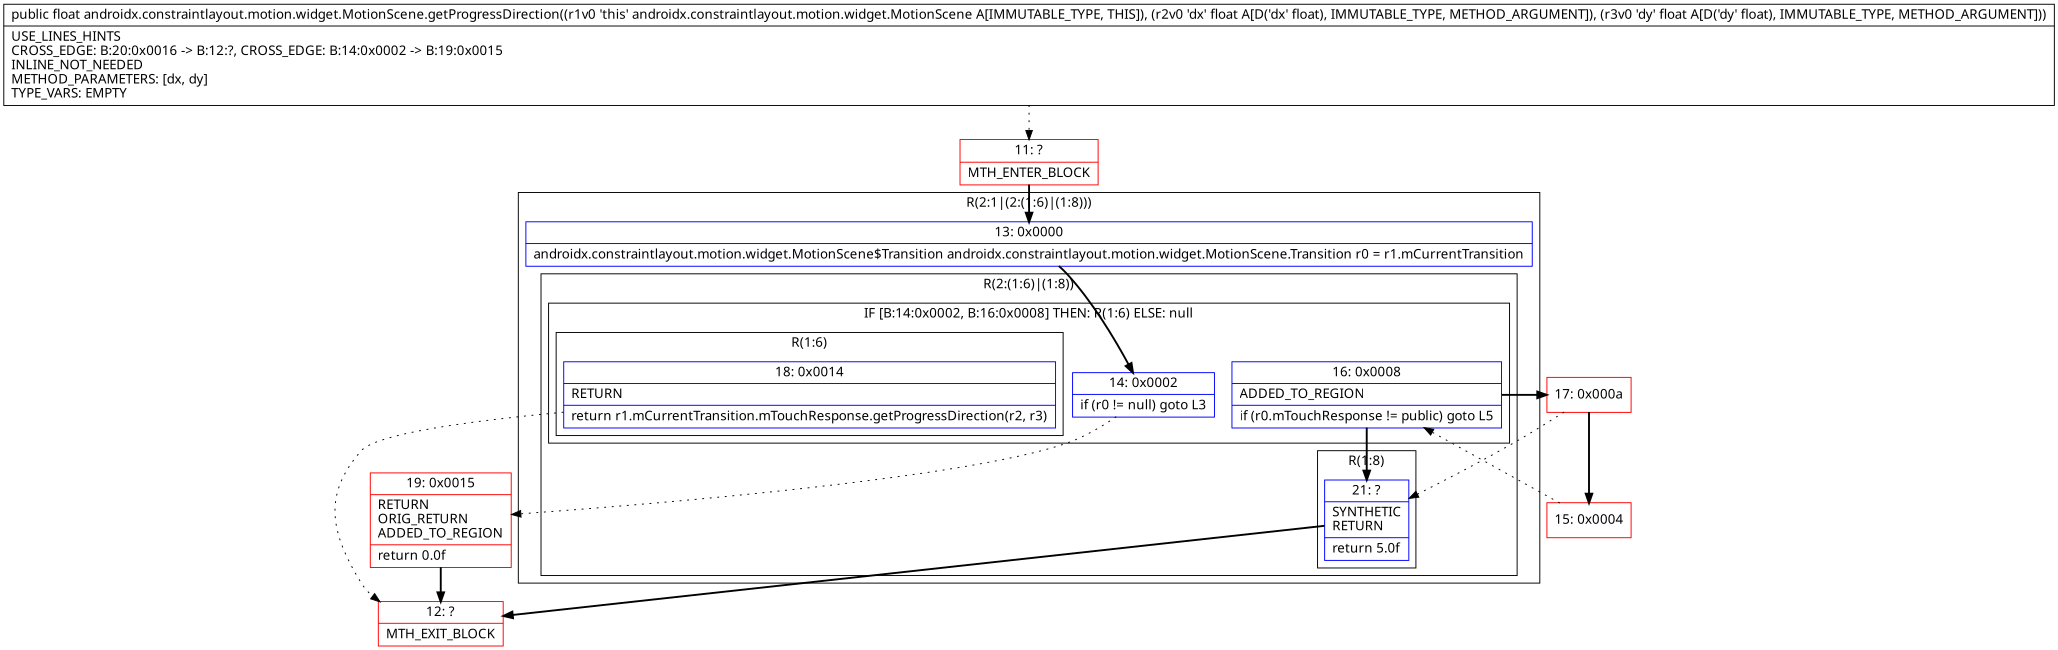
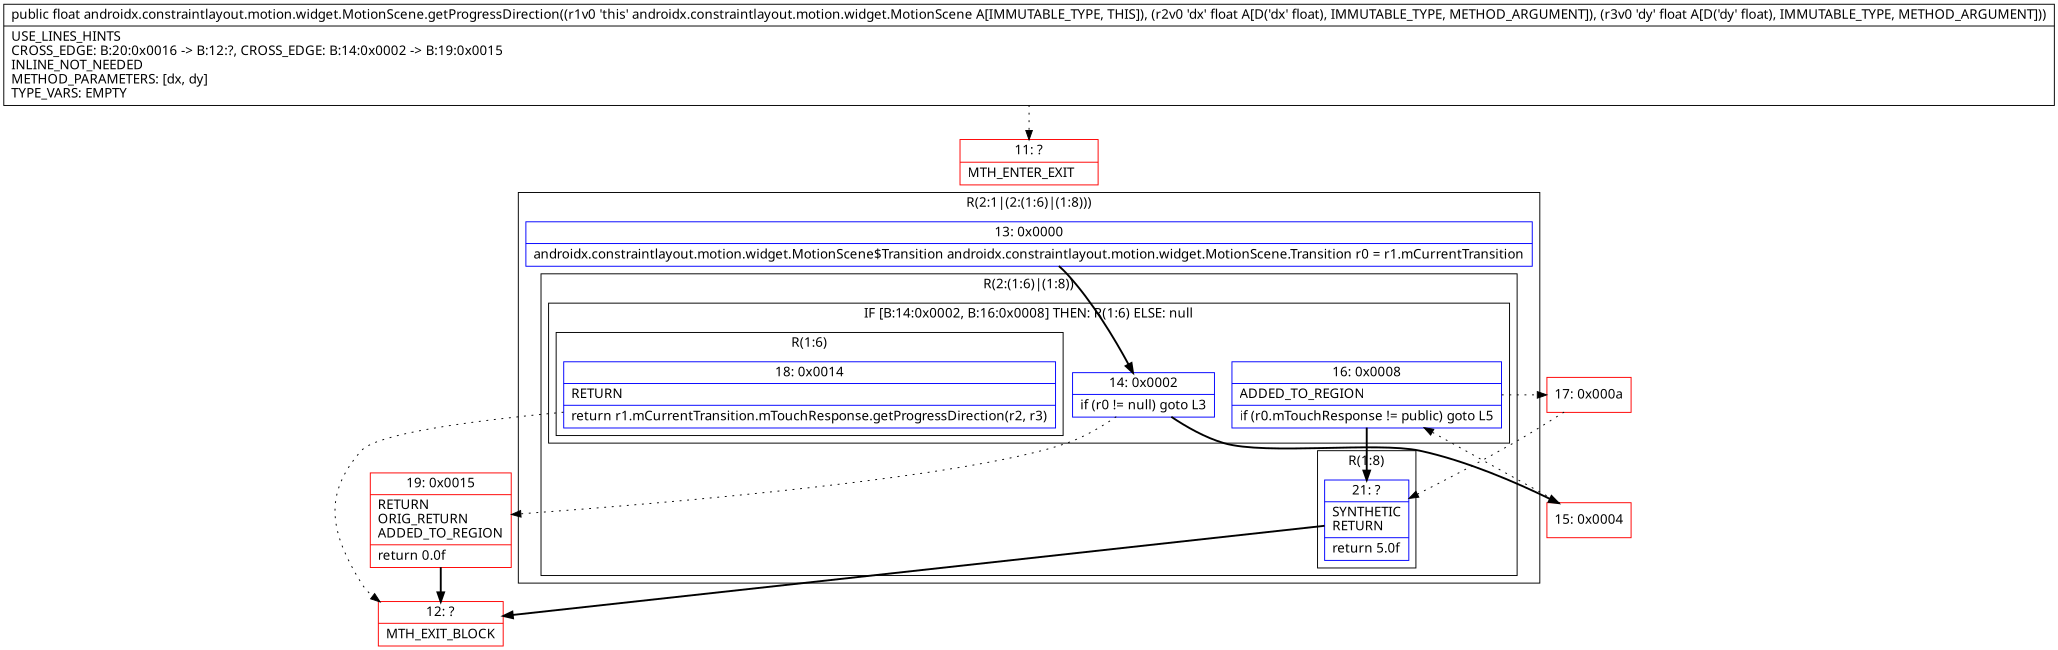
(1029, 173) -> (1021, 173)
(1029, 199) -> none
(1523, 395) -> (1523, 395)
(1589, 453) -> (1430, 453)
